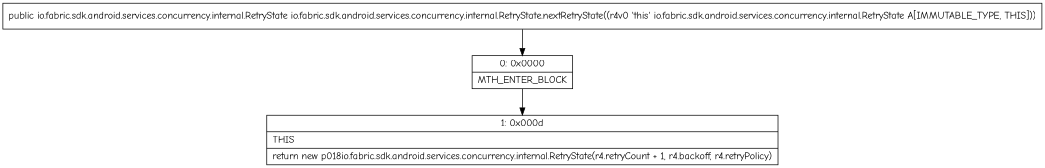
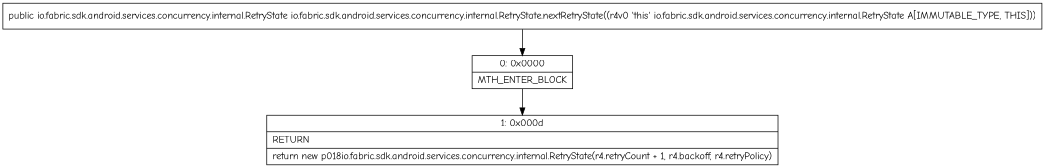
(284, 140) -> (291, 140)
